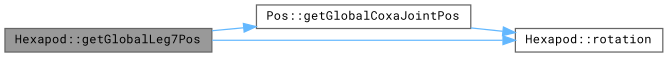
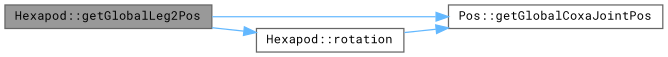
(487, 30) -> (420, 31)
(108, 40) -> (108, 17)
